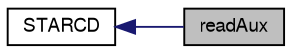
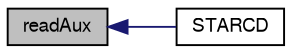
(160, 27) -> (152, 27)
